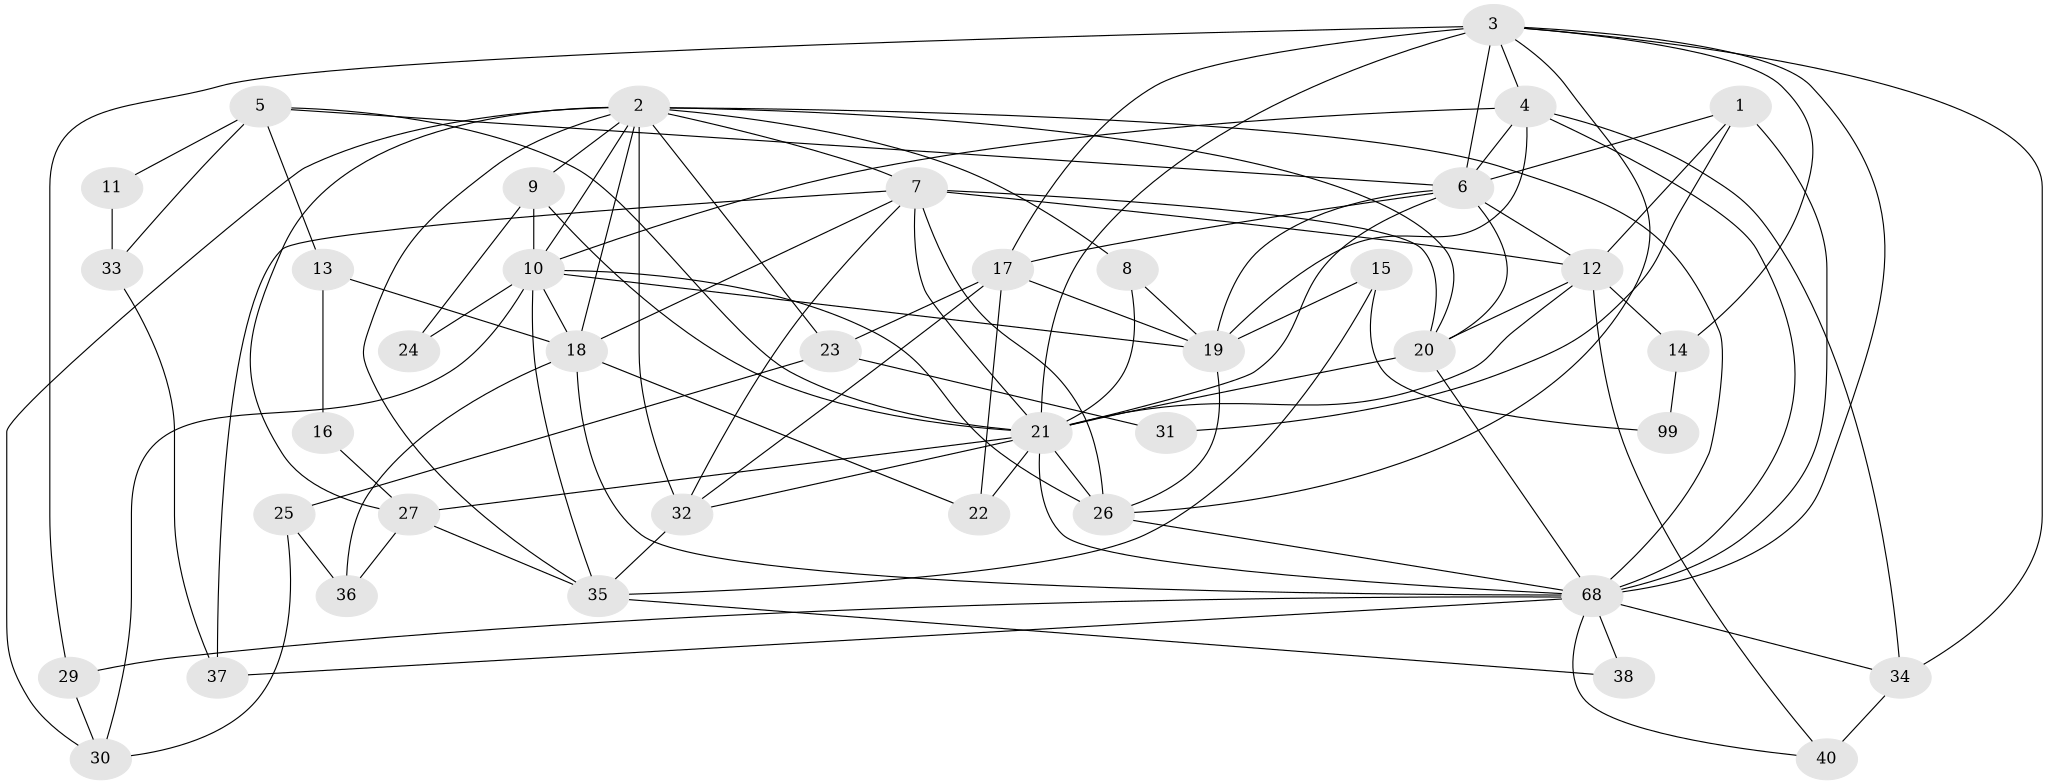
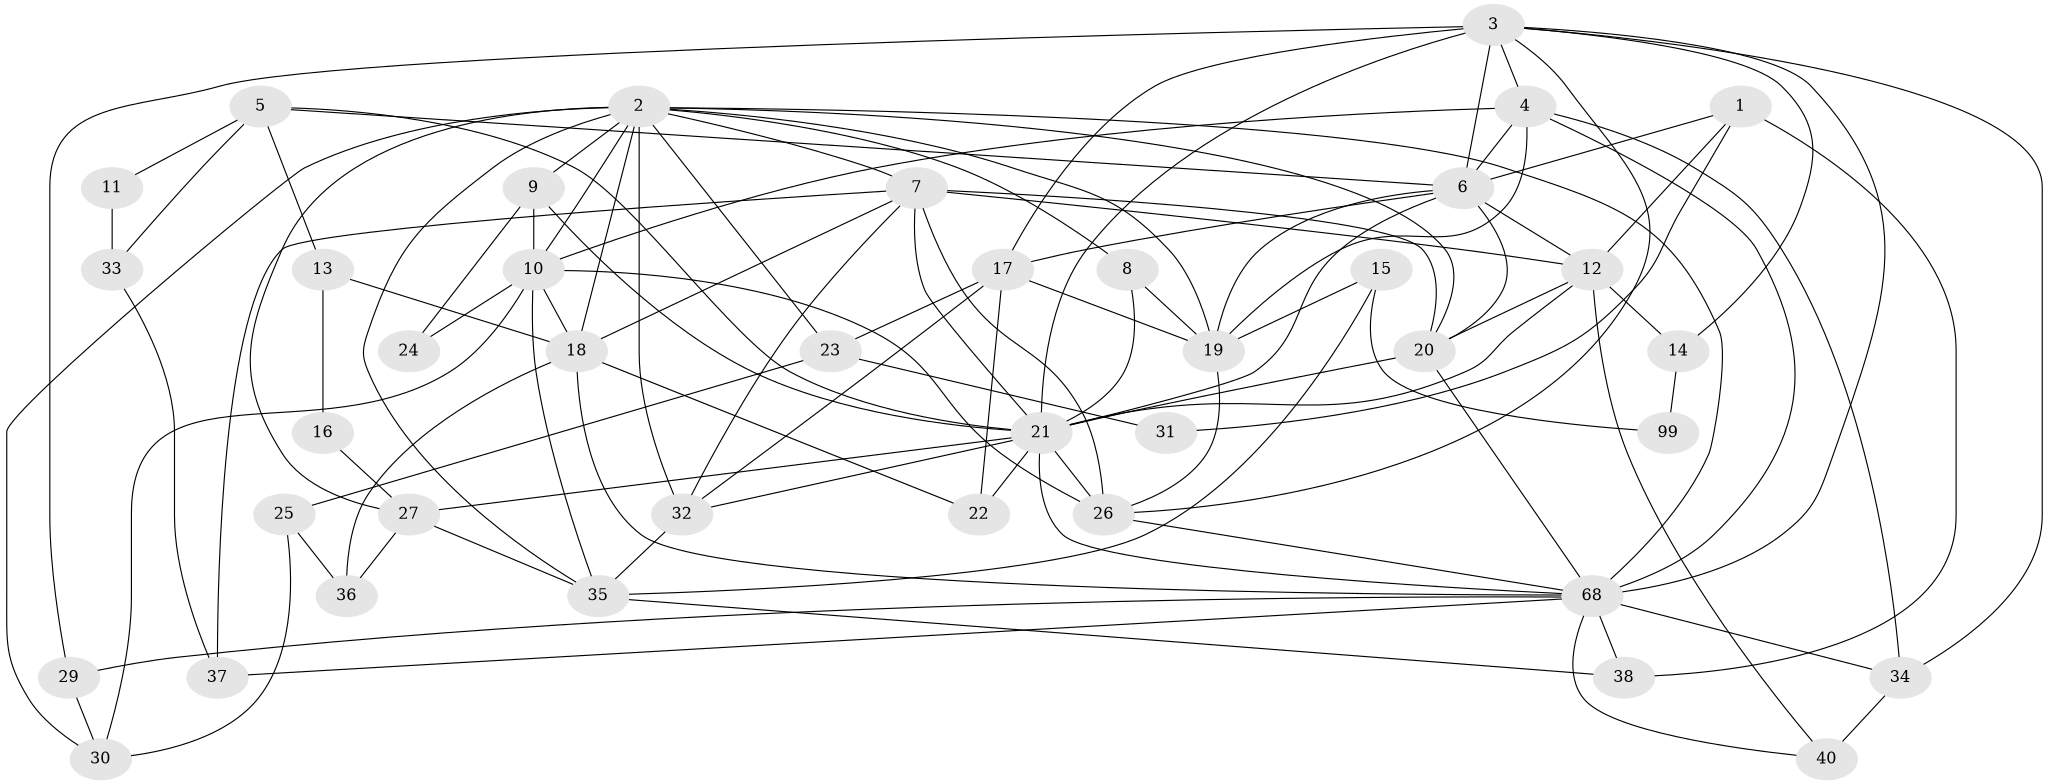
(874, 311) -> (1005, 166)
(1825, 402) -> (1956, 463)
